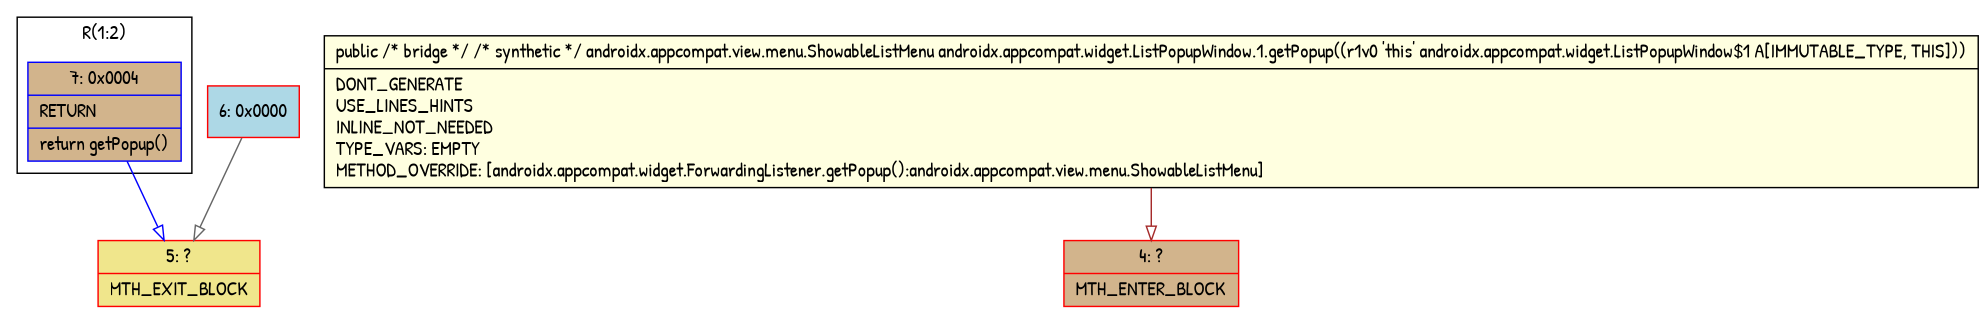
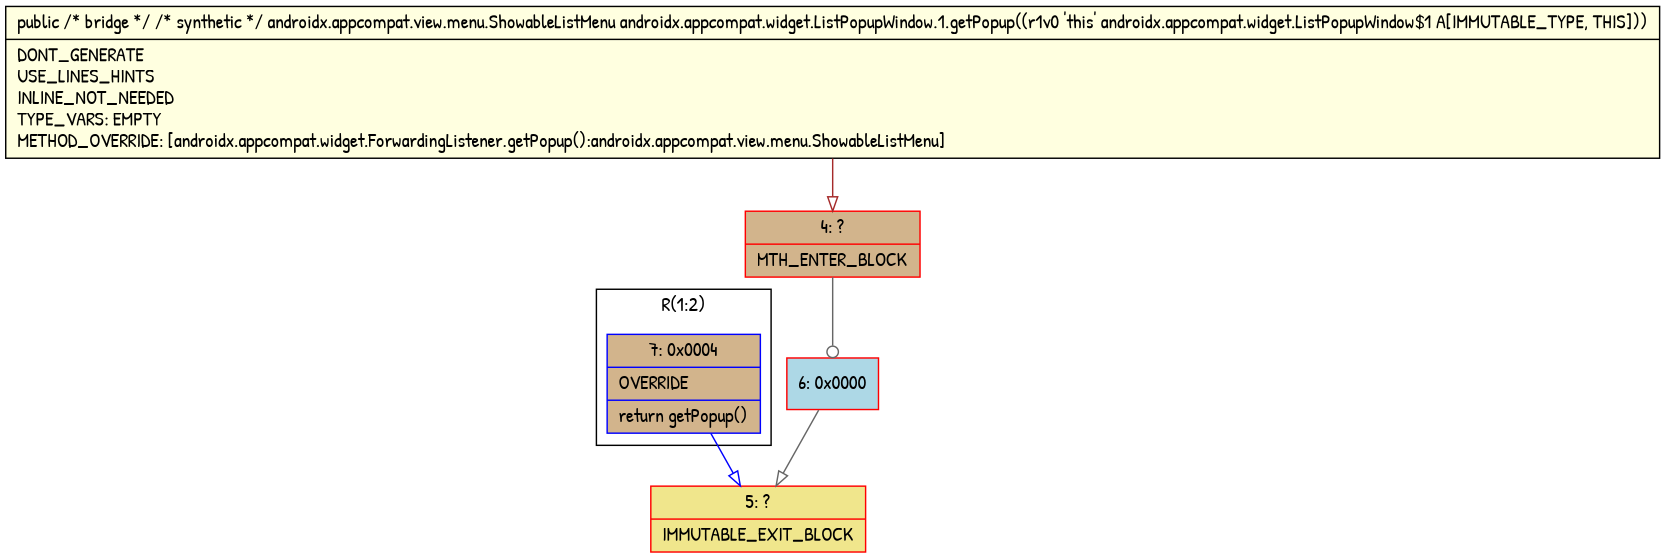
(68, 111) -> (654, 383)
(179, 289) -> (758, 535)
none -> (833, 312)
